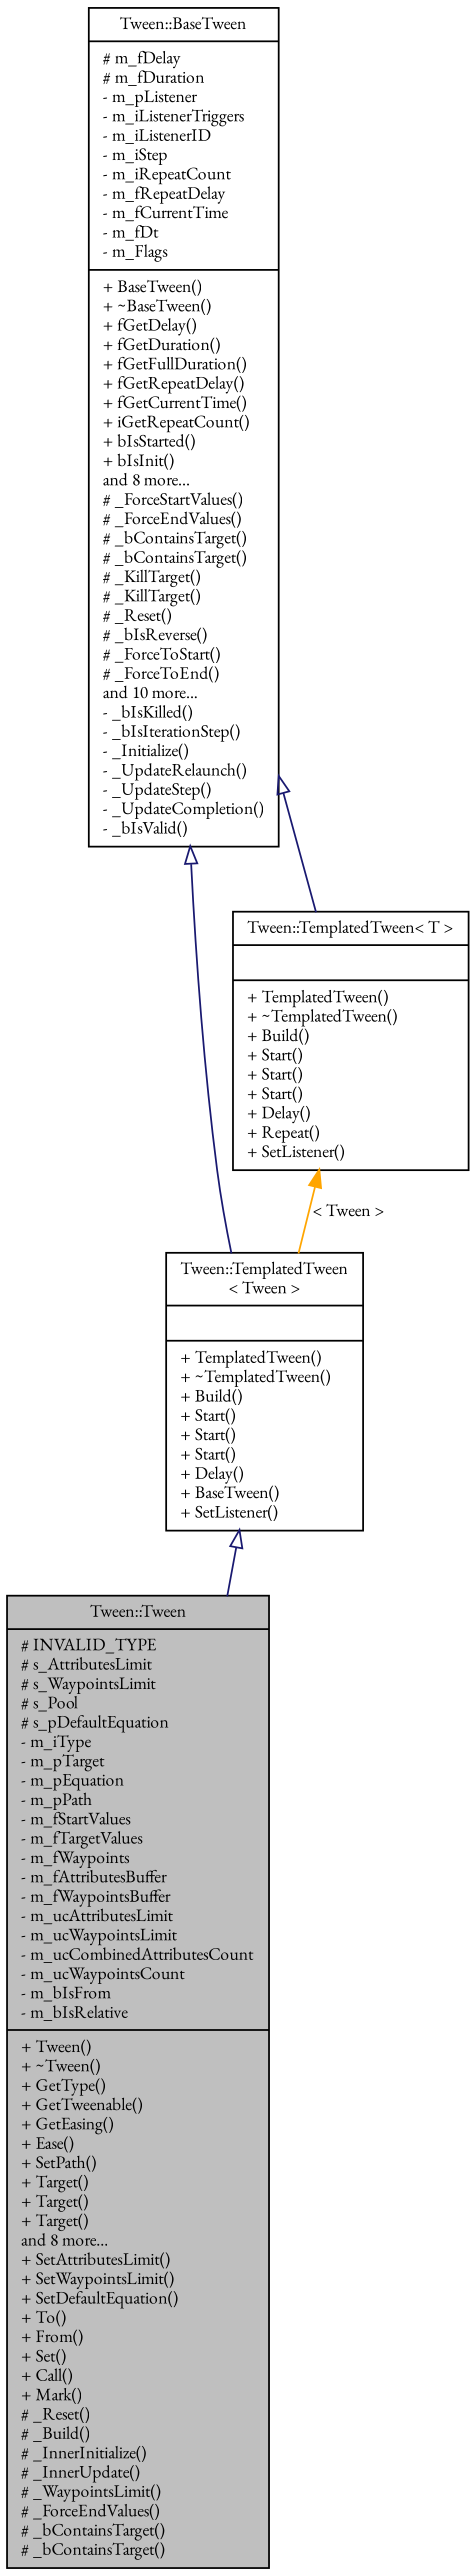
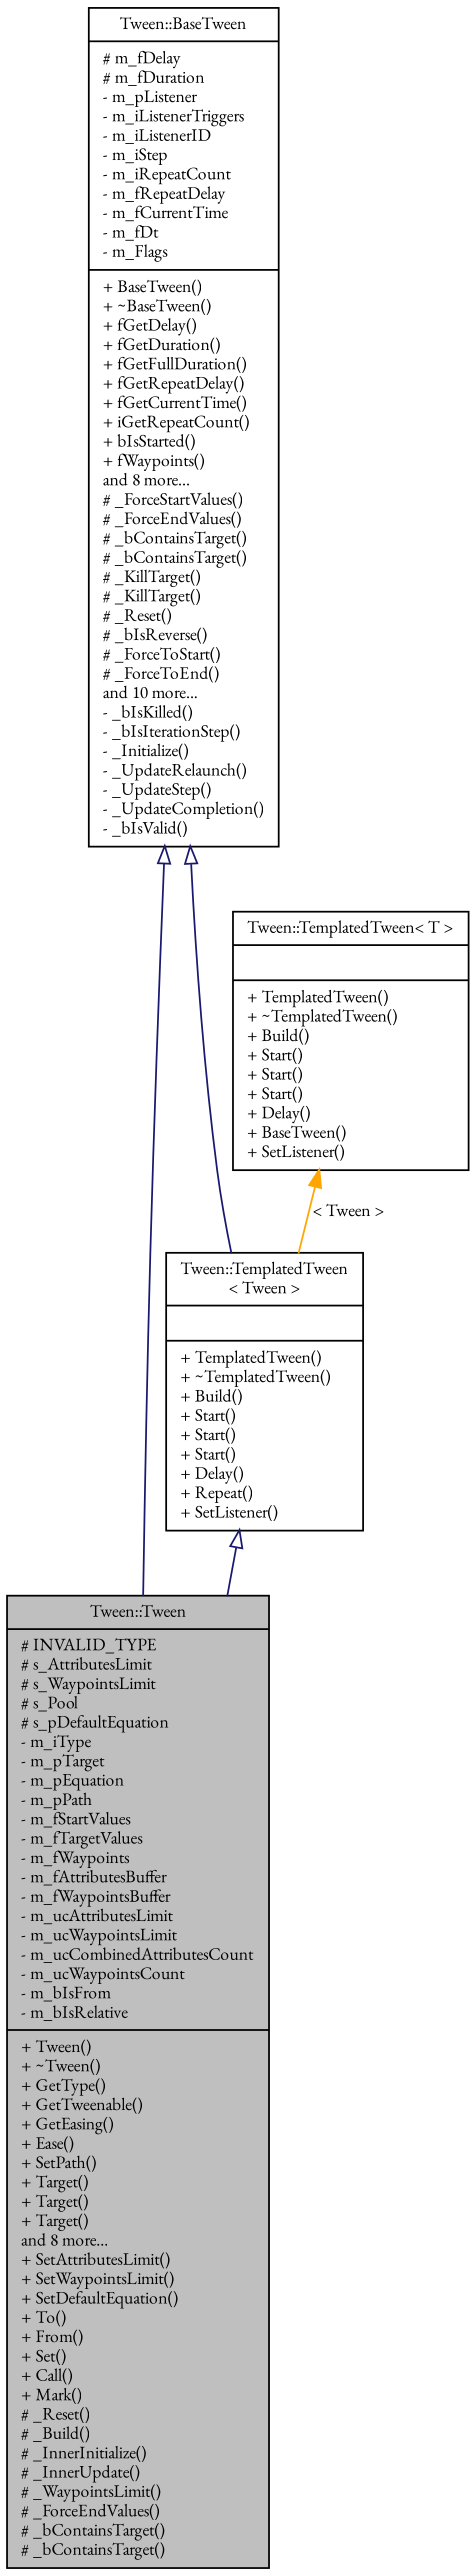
(139, 461) -> (154, 461)
(300, 853) -> (151, 1230)
(284, 1132) -> (297, 1132)
(230, 1493) -> (217, 1493)
